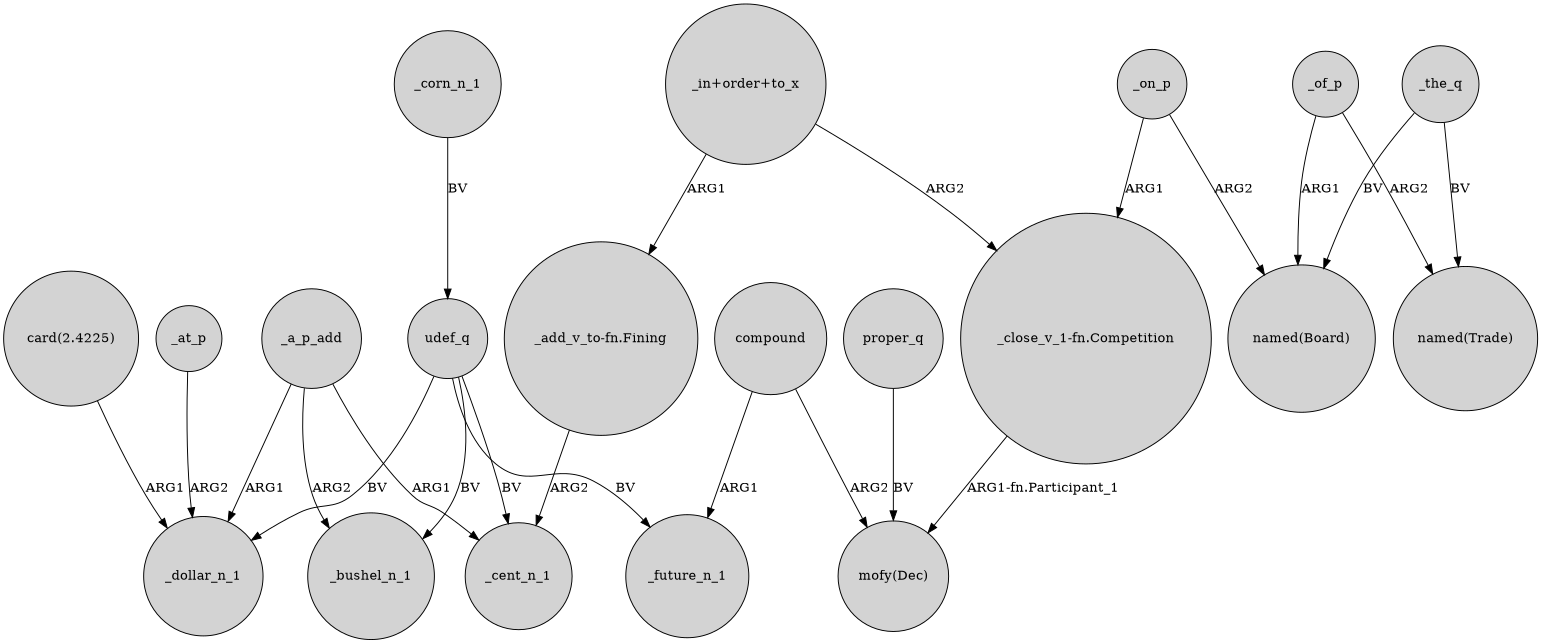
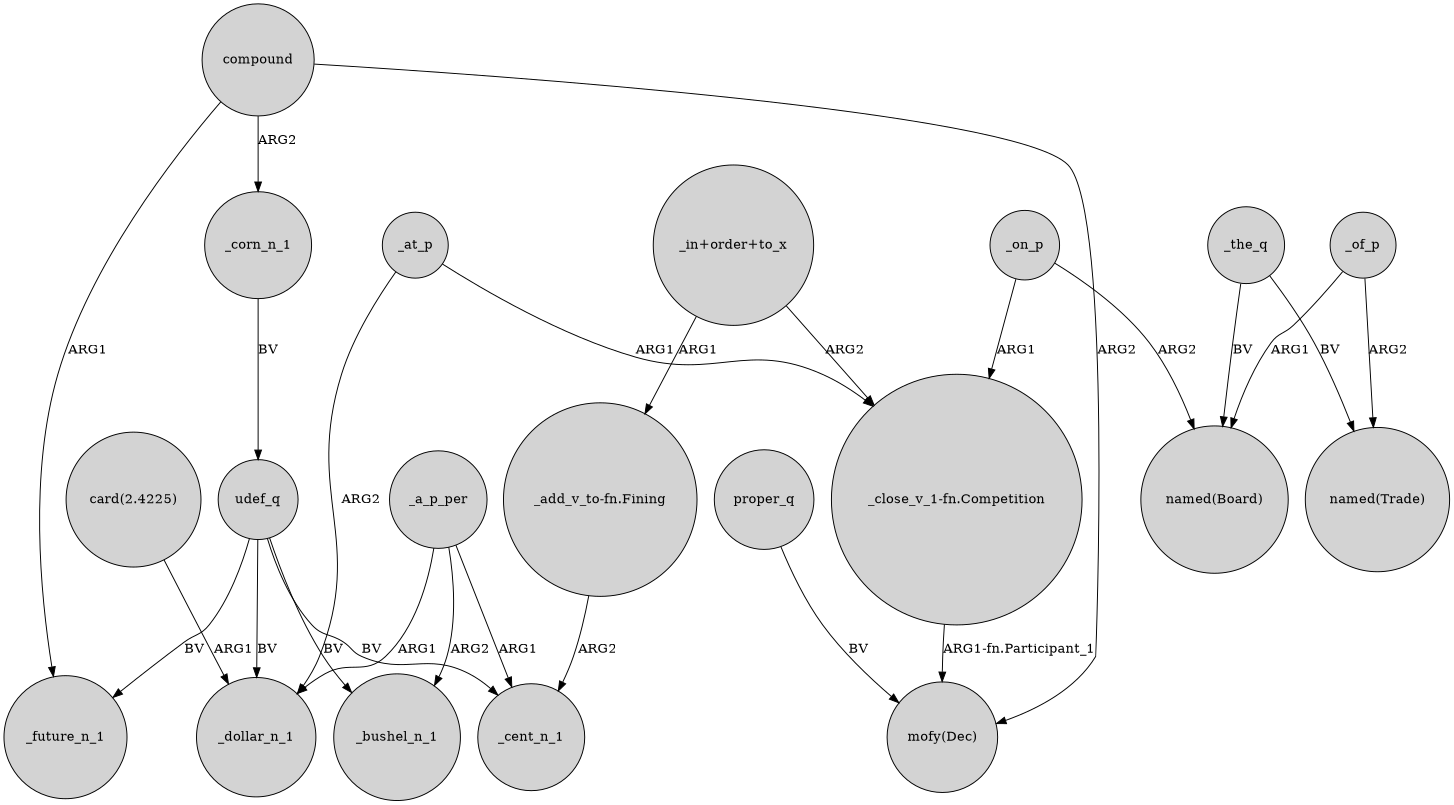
none -> (258, 149)
(312, 339) -> (438, 500)
none -> (648, 360)
